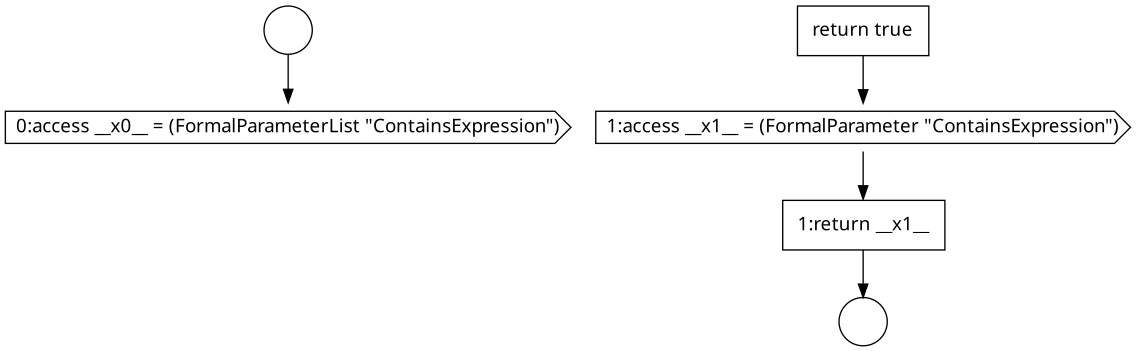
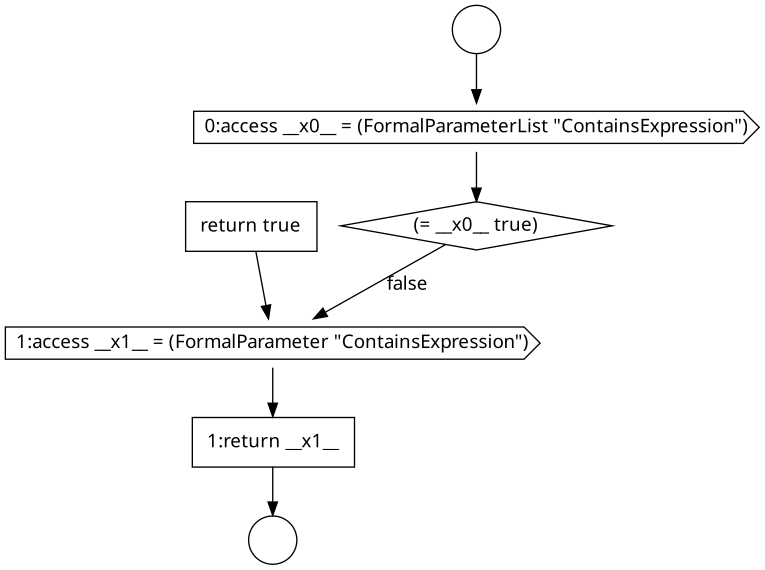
none -> (476, 226)
